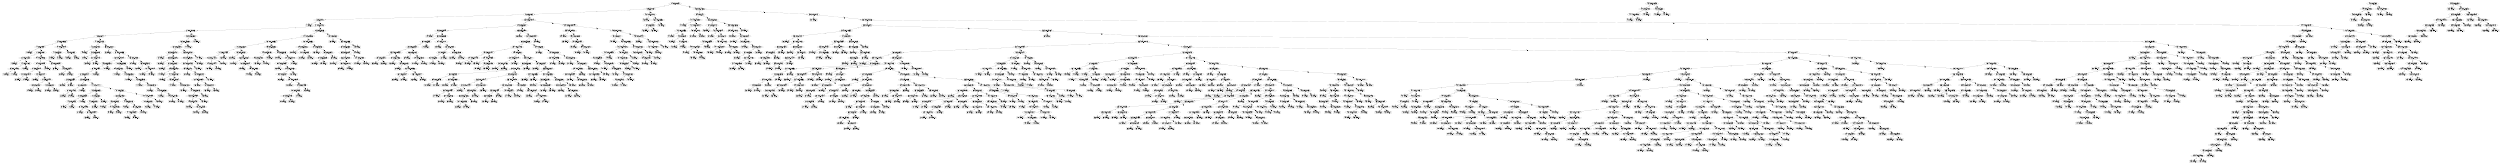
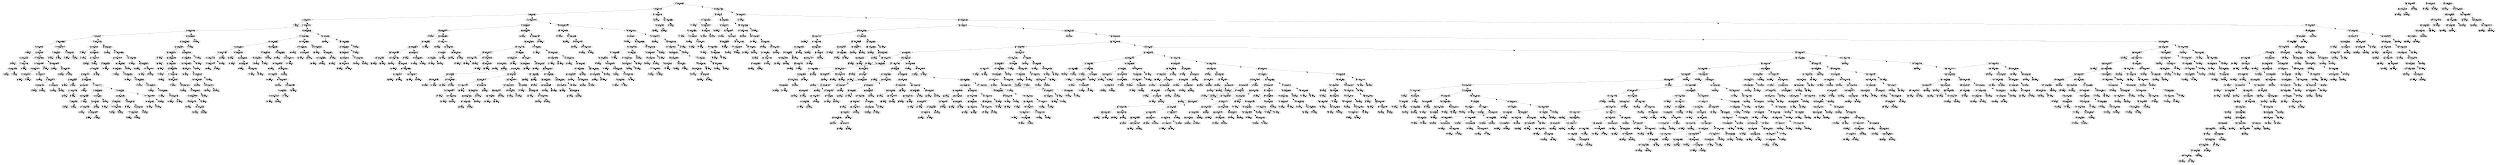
none -> (674, 53)
(799, 80) -> none
(2262, 131) -> (2251, 126)
